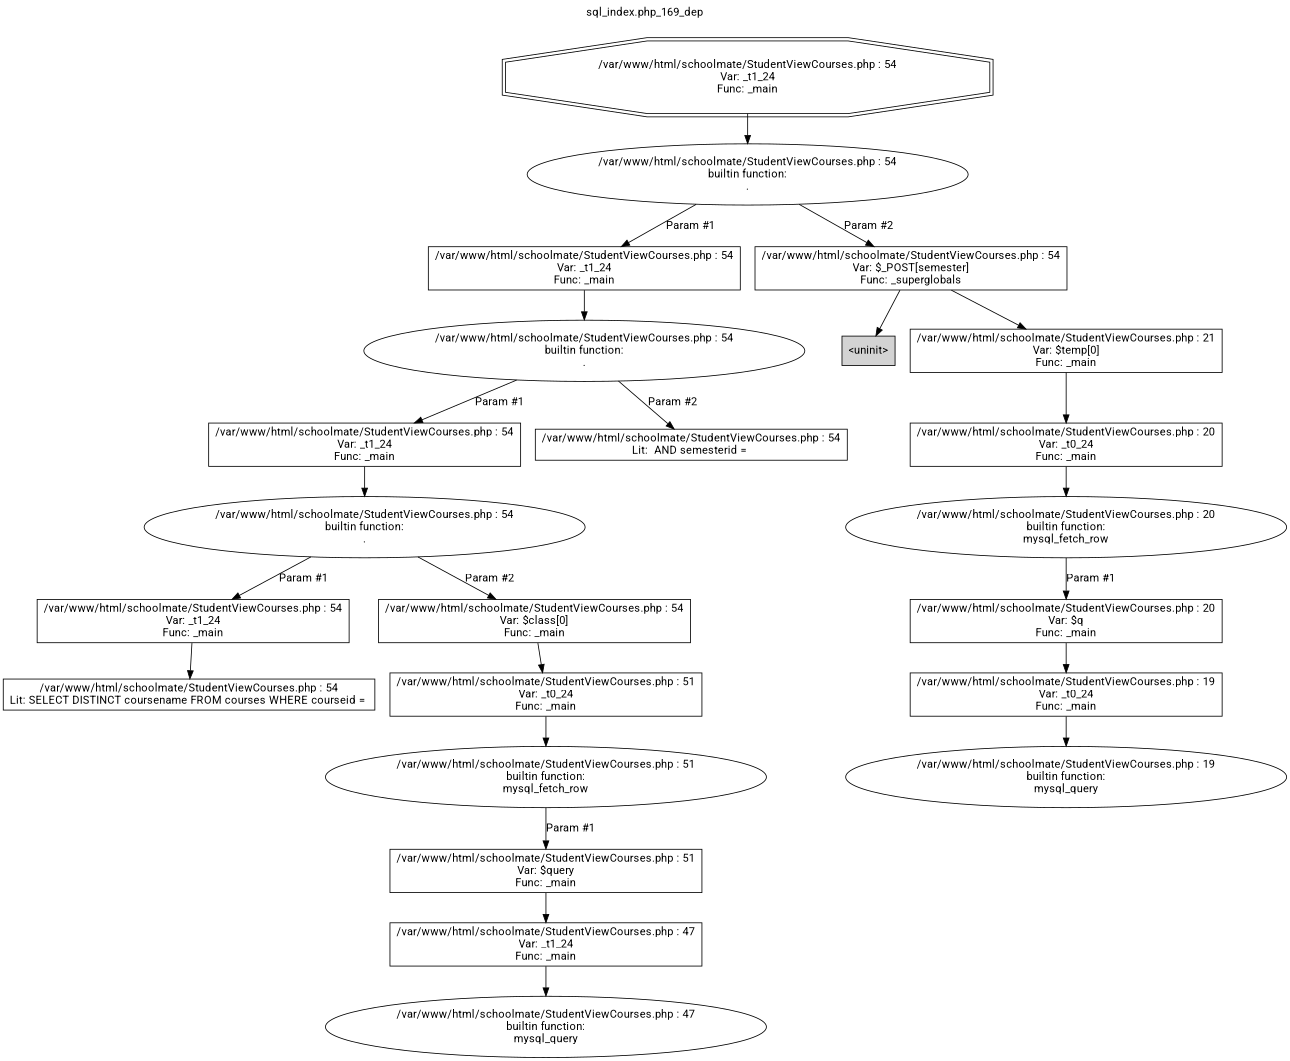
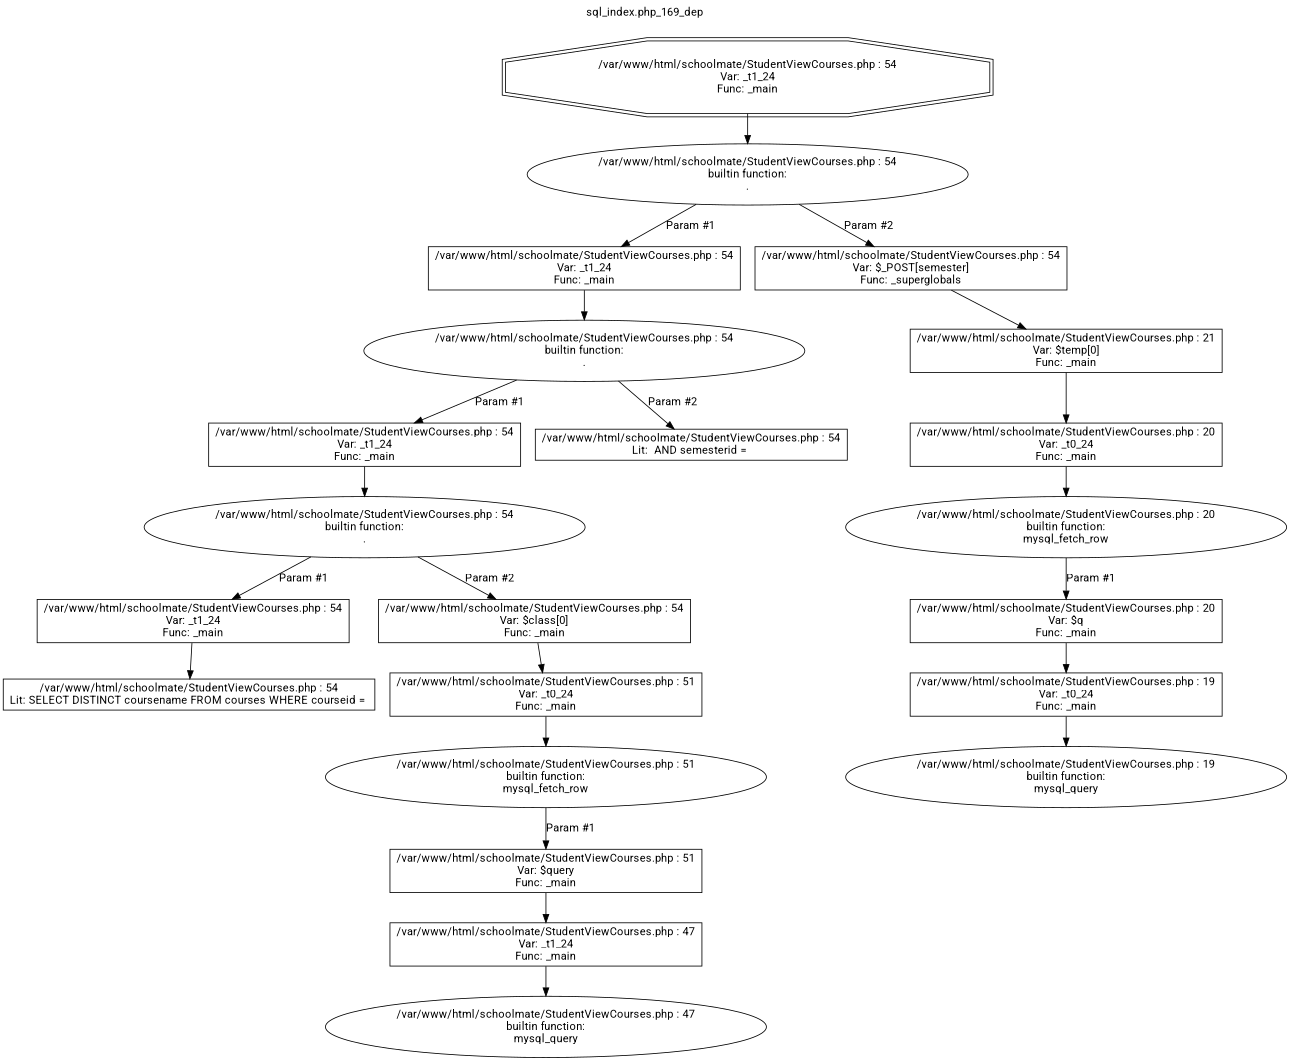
(869, 351) -> none
